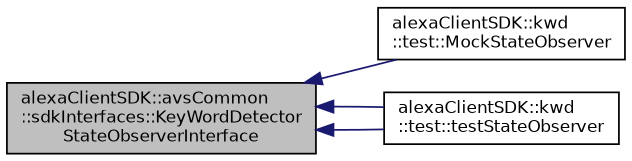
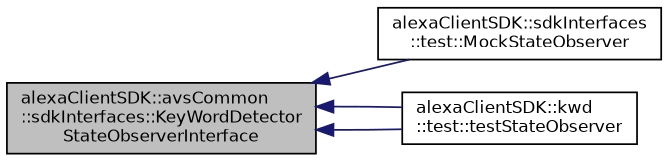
(502, 34) -> (520, 34)
